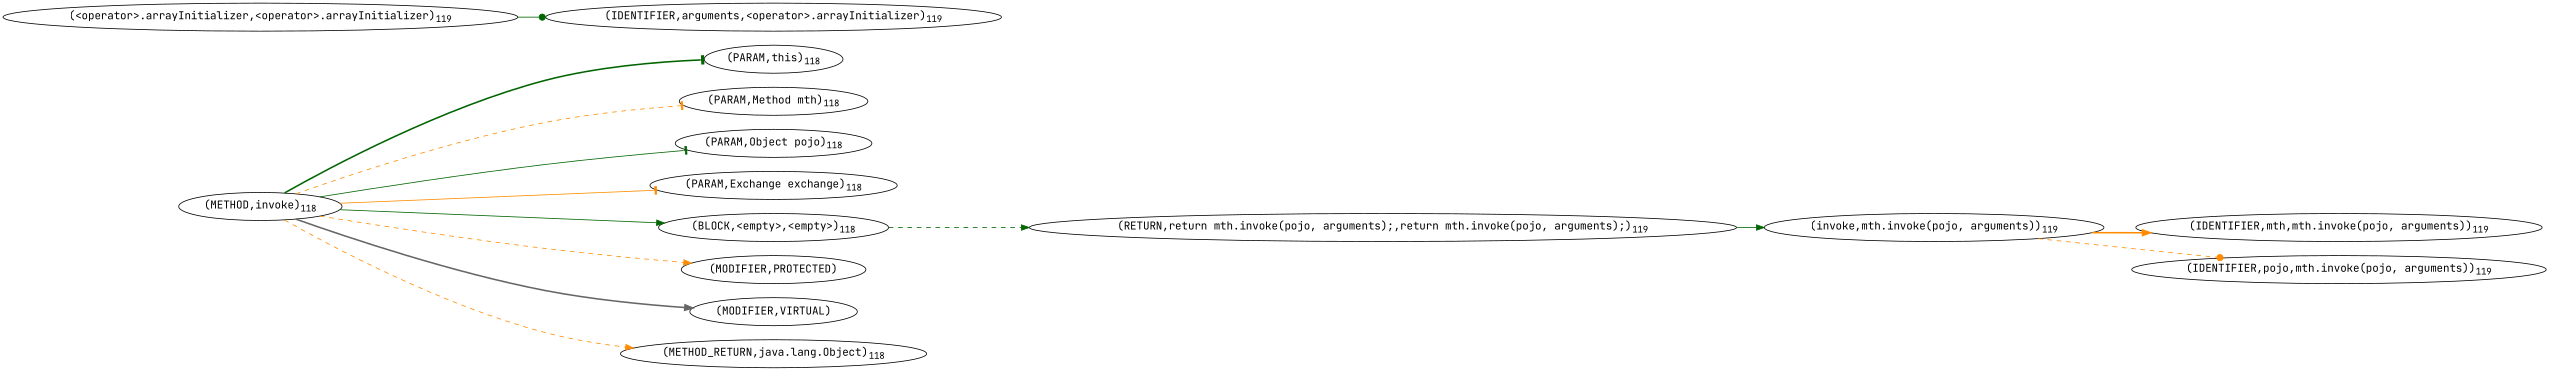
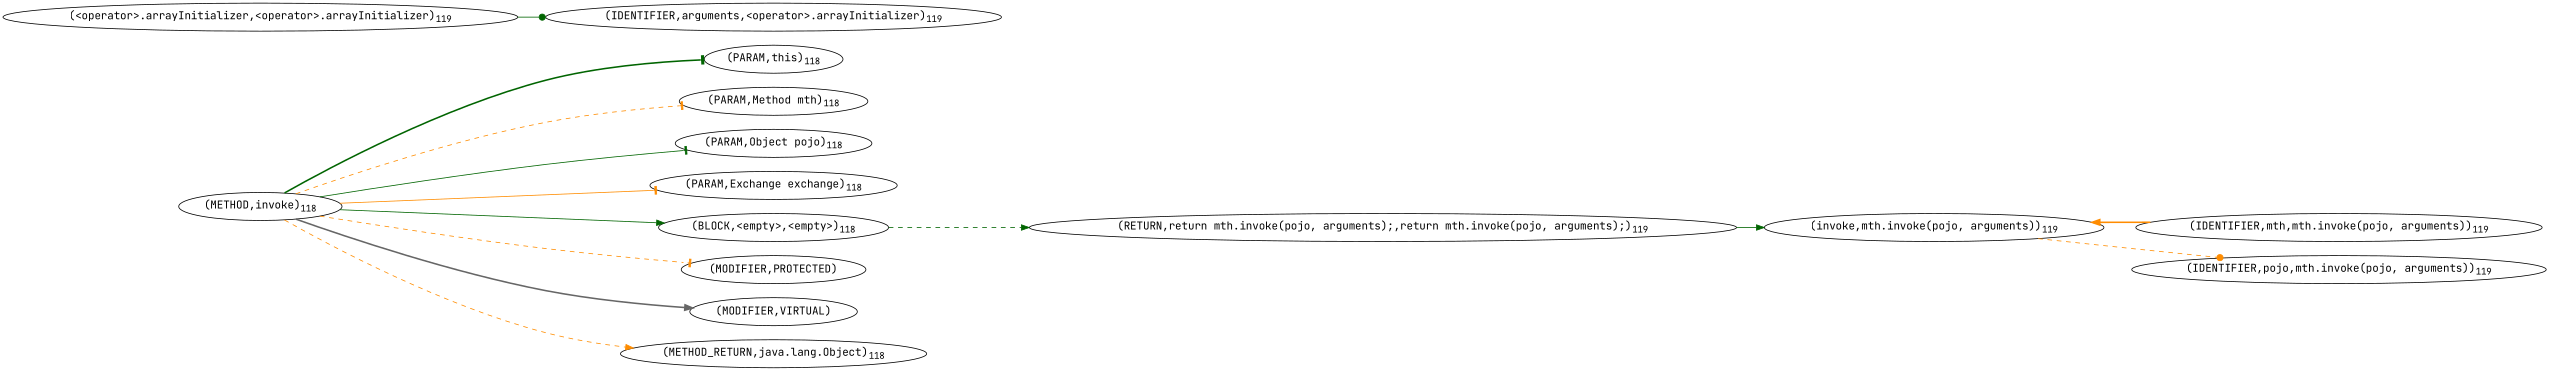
(2117, 233) -> (2125, 222)
(501, 243) -> (501, 243)
